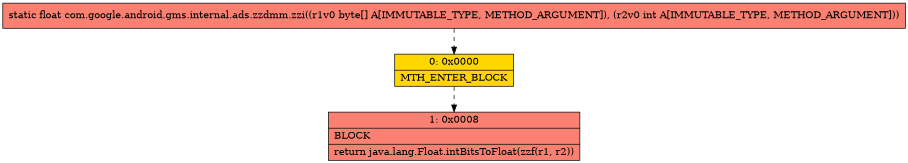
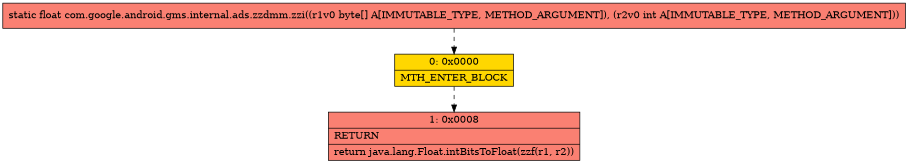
(352, 136) -> (357, 136)
